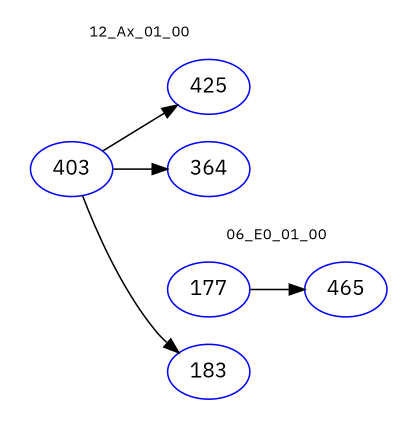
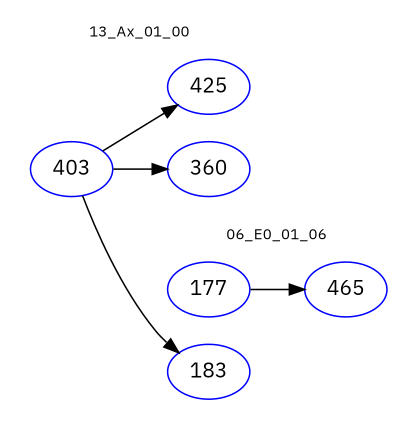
(140, 33) -> (140, 33)
(209, 169) -> (209, 169)
(277, 235) -> (277, 235)
